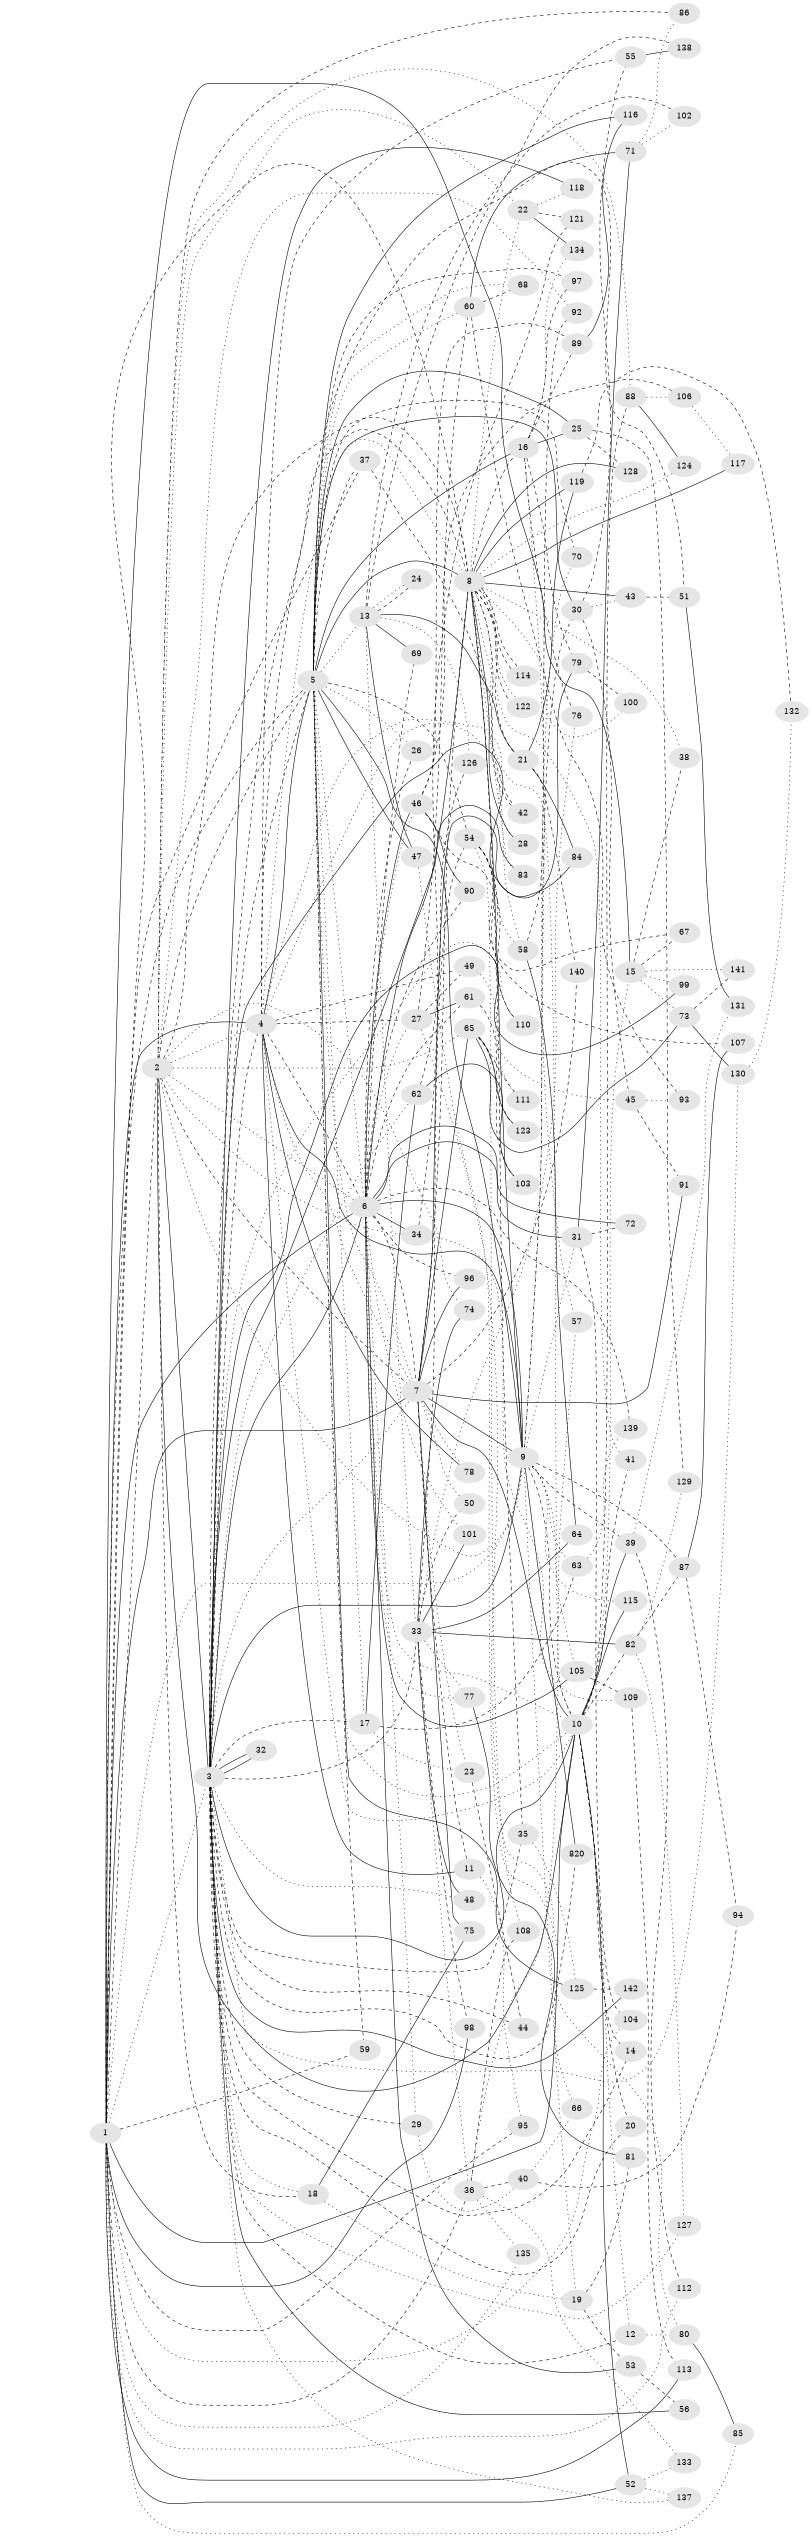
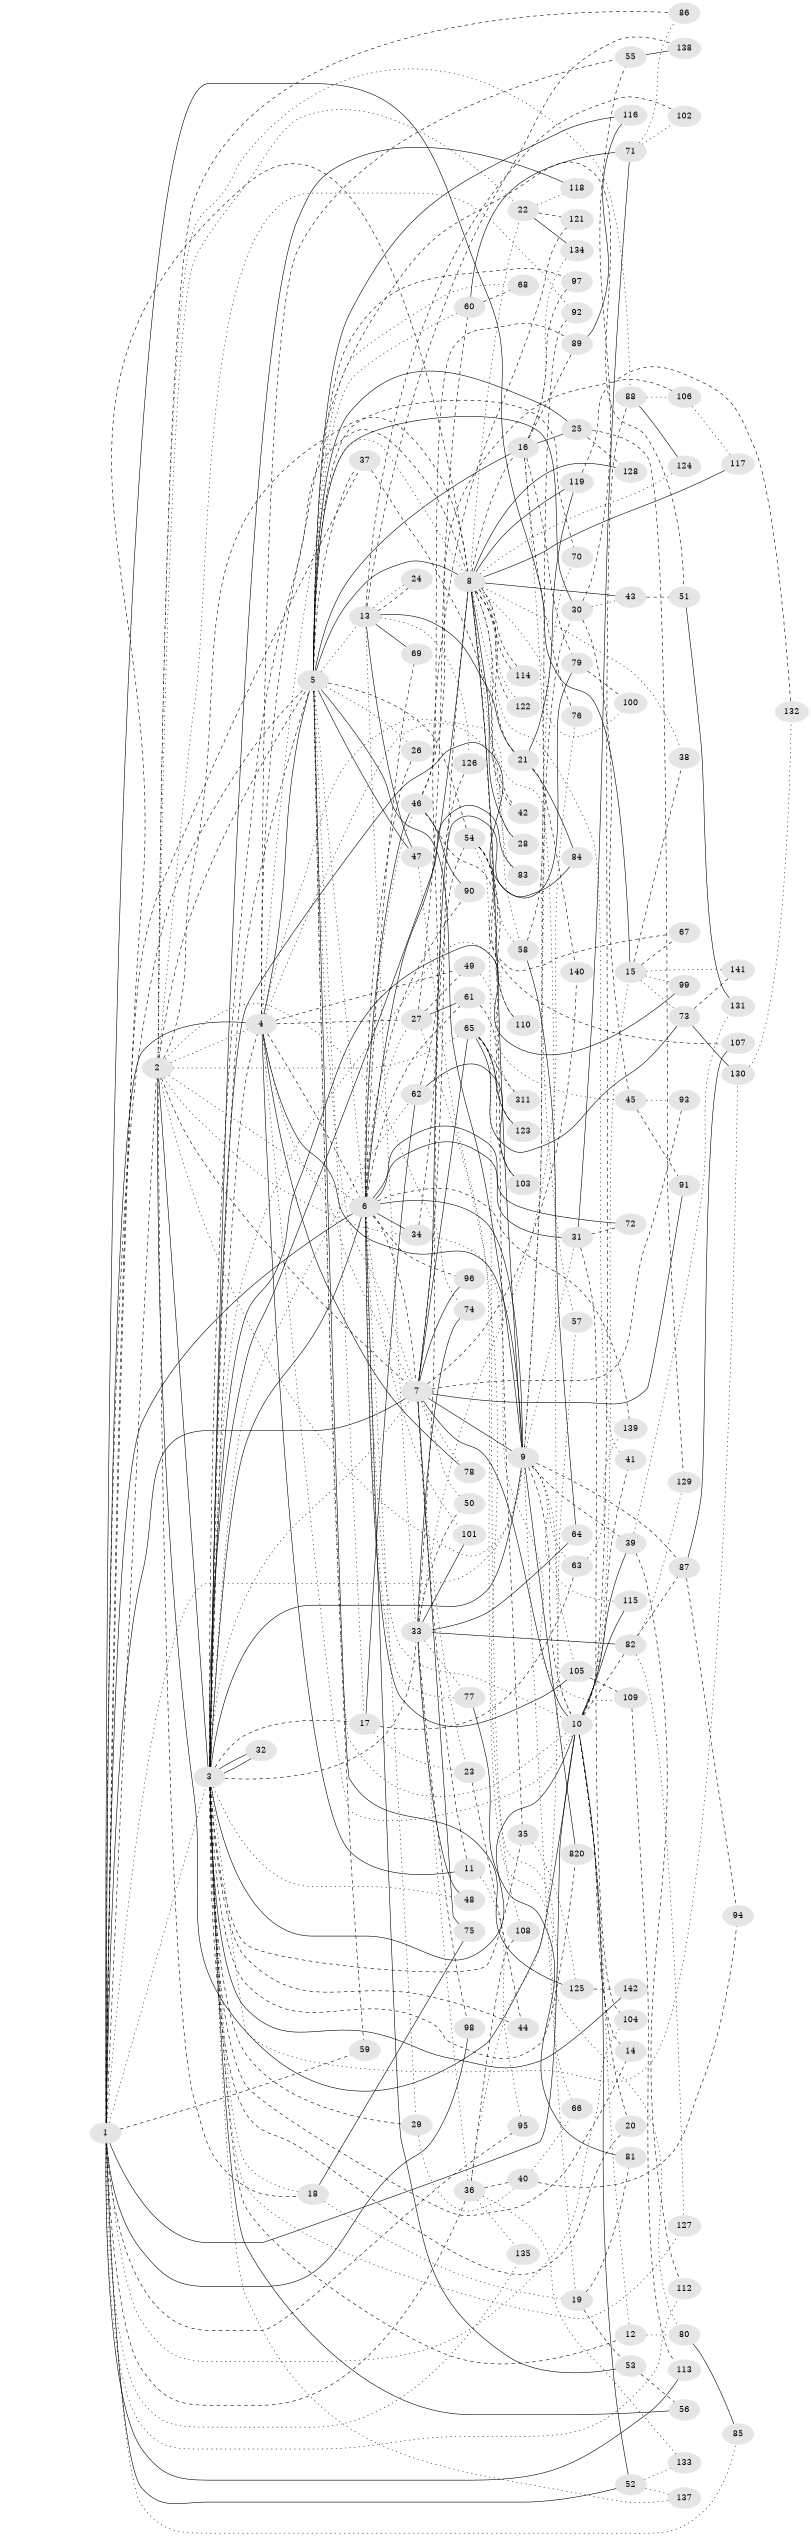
(555, 714) -> (630, 1331)
(523, 1100) -> (523, 1100)
